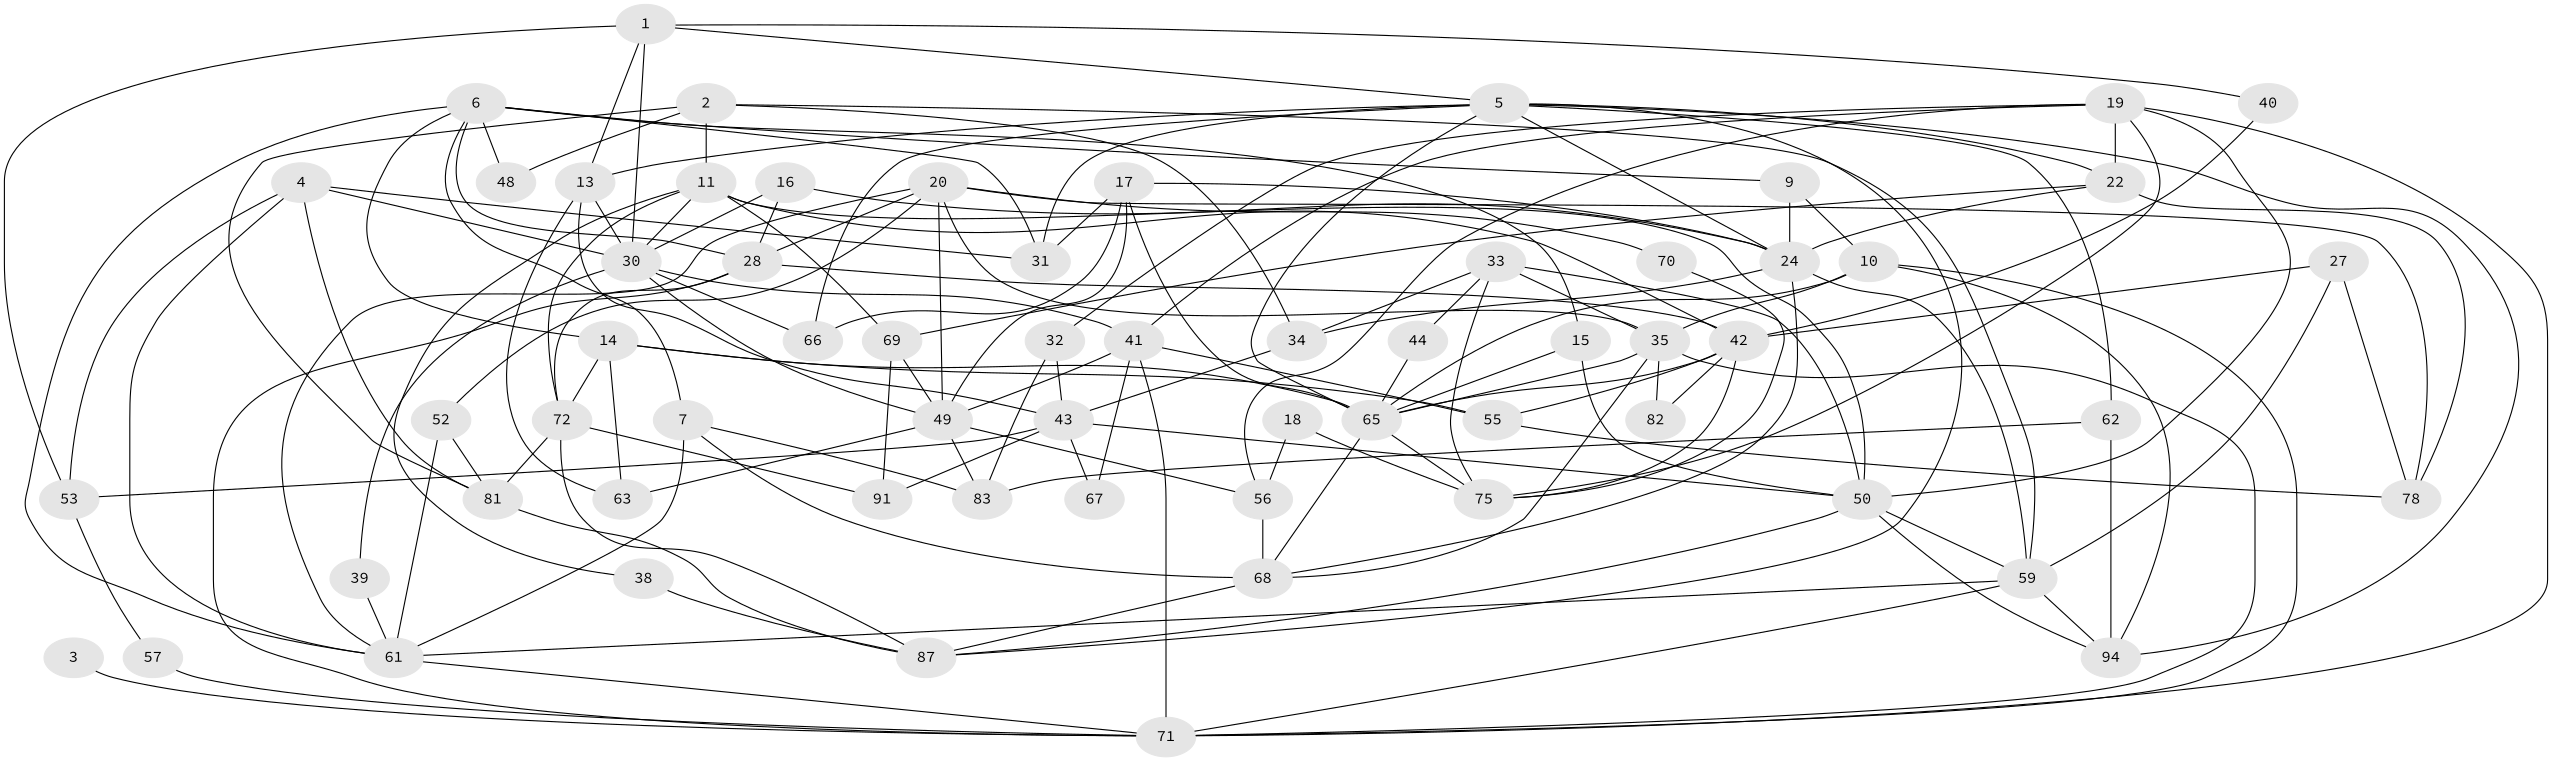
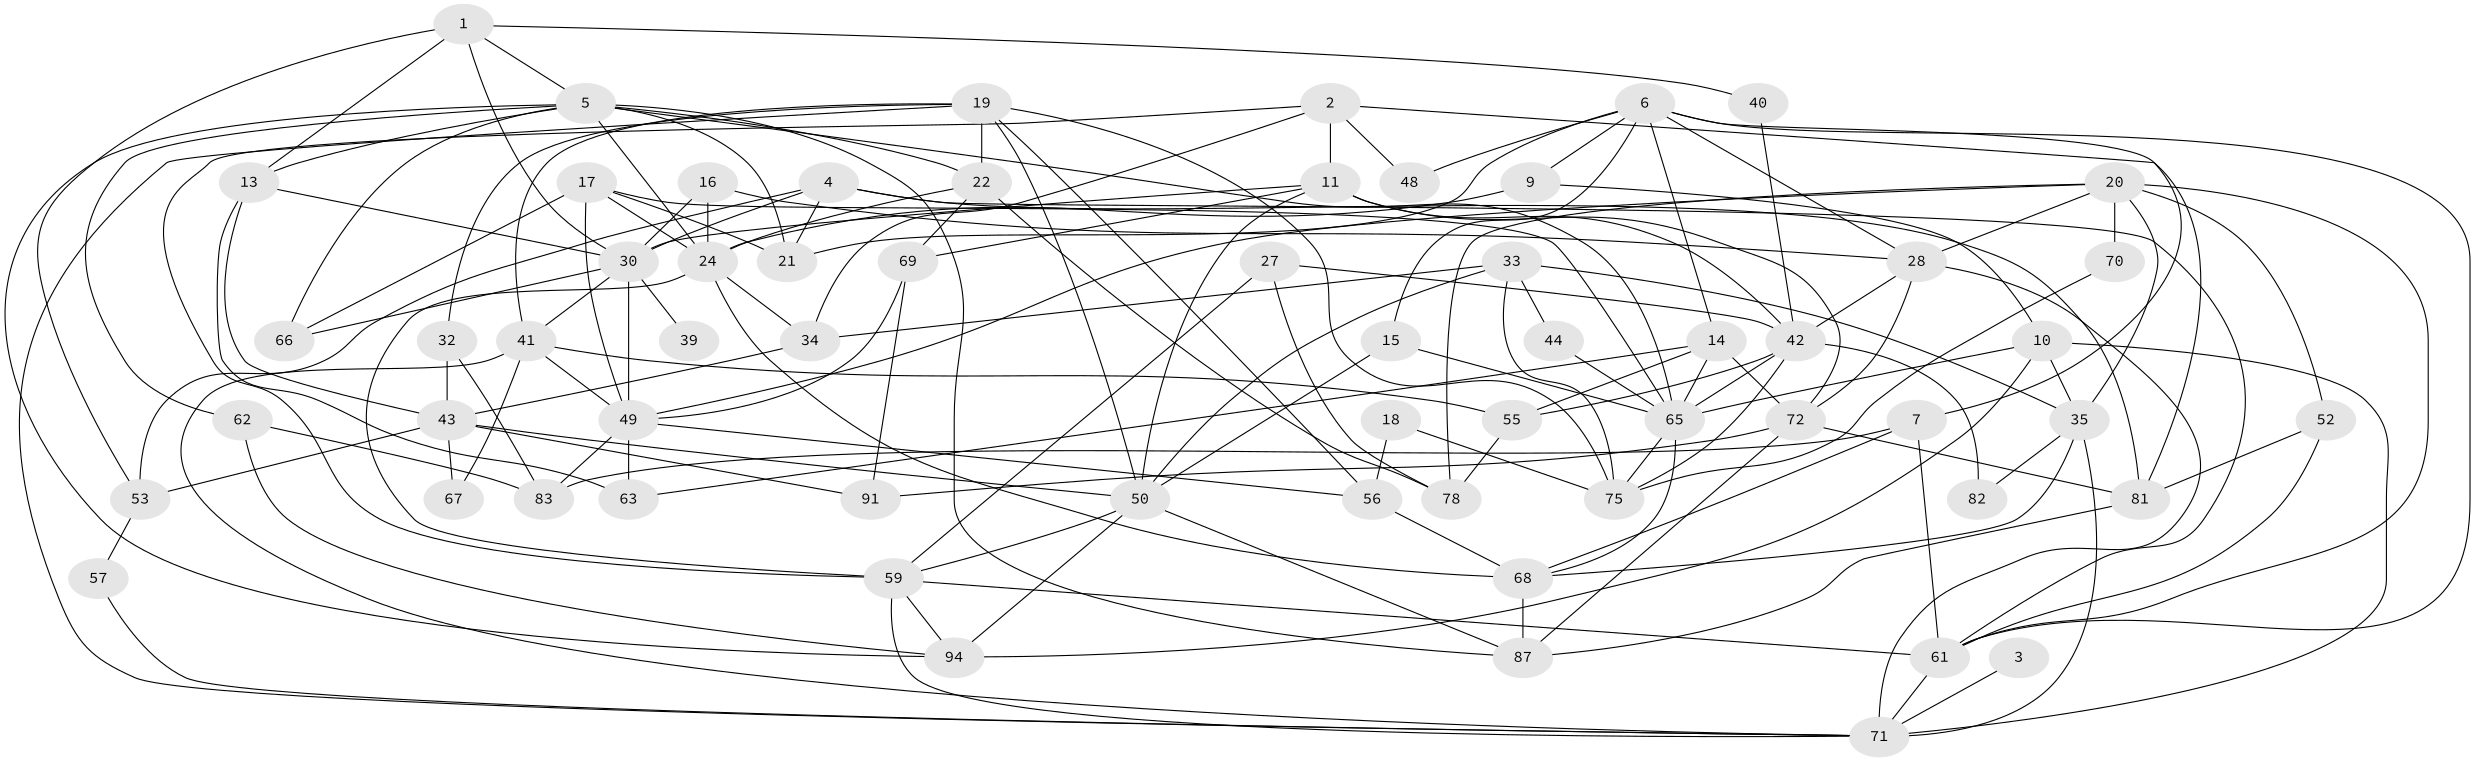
(1041, 262) -> (787, 262)
(1531, 382) -> none
(644, 579) -> none
(377, 618) -> none
